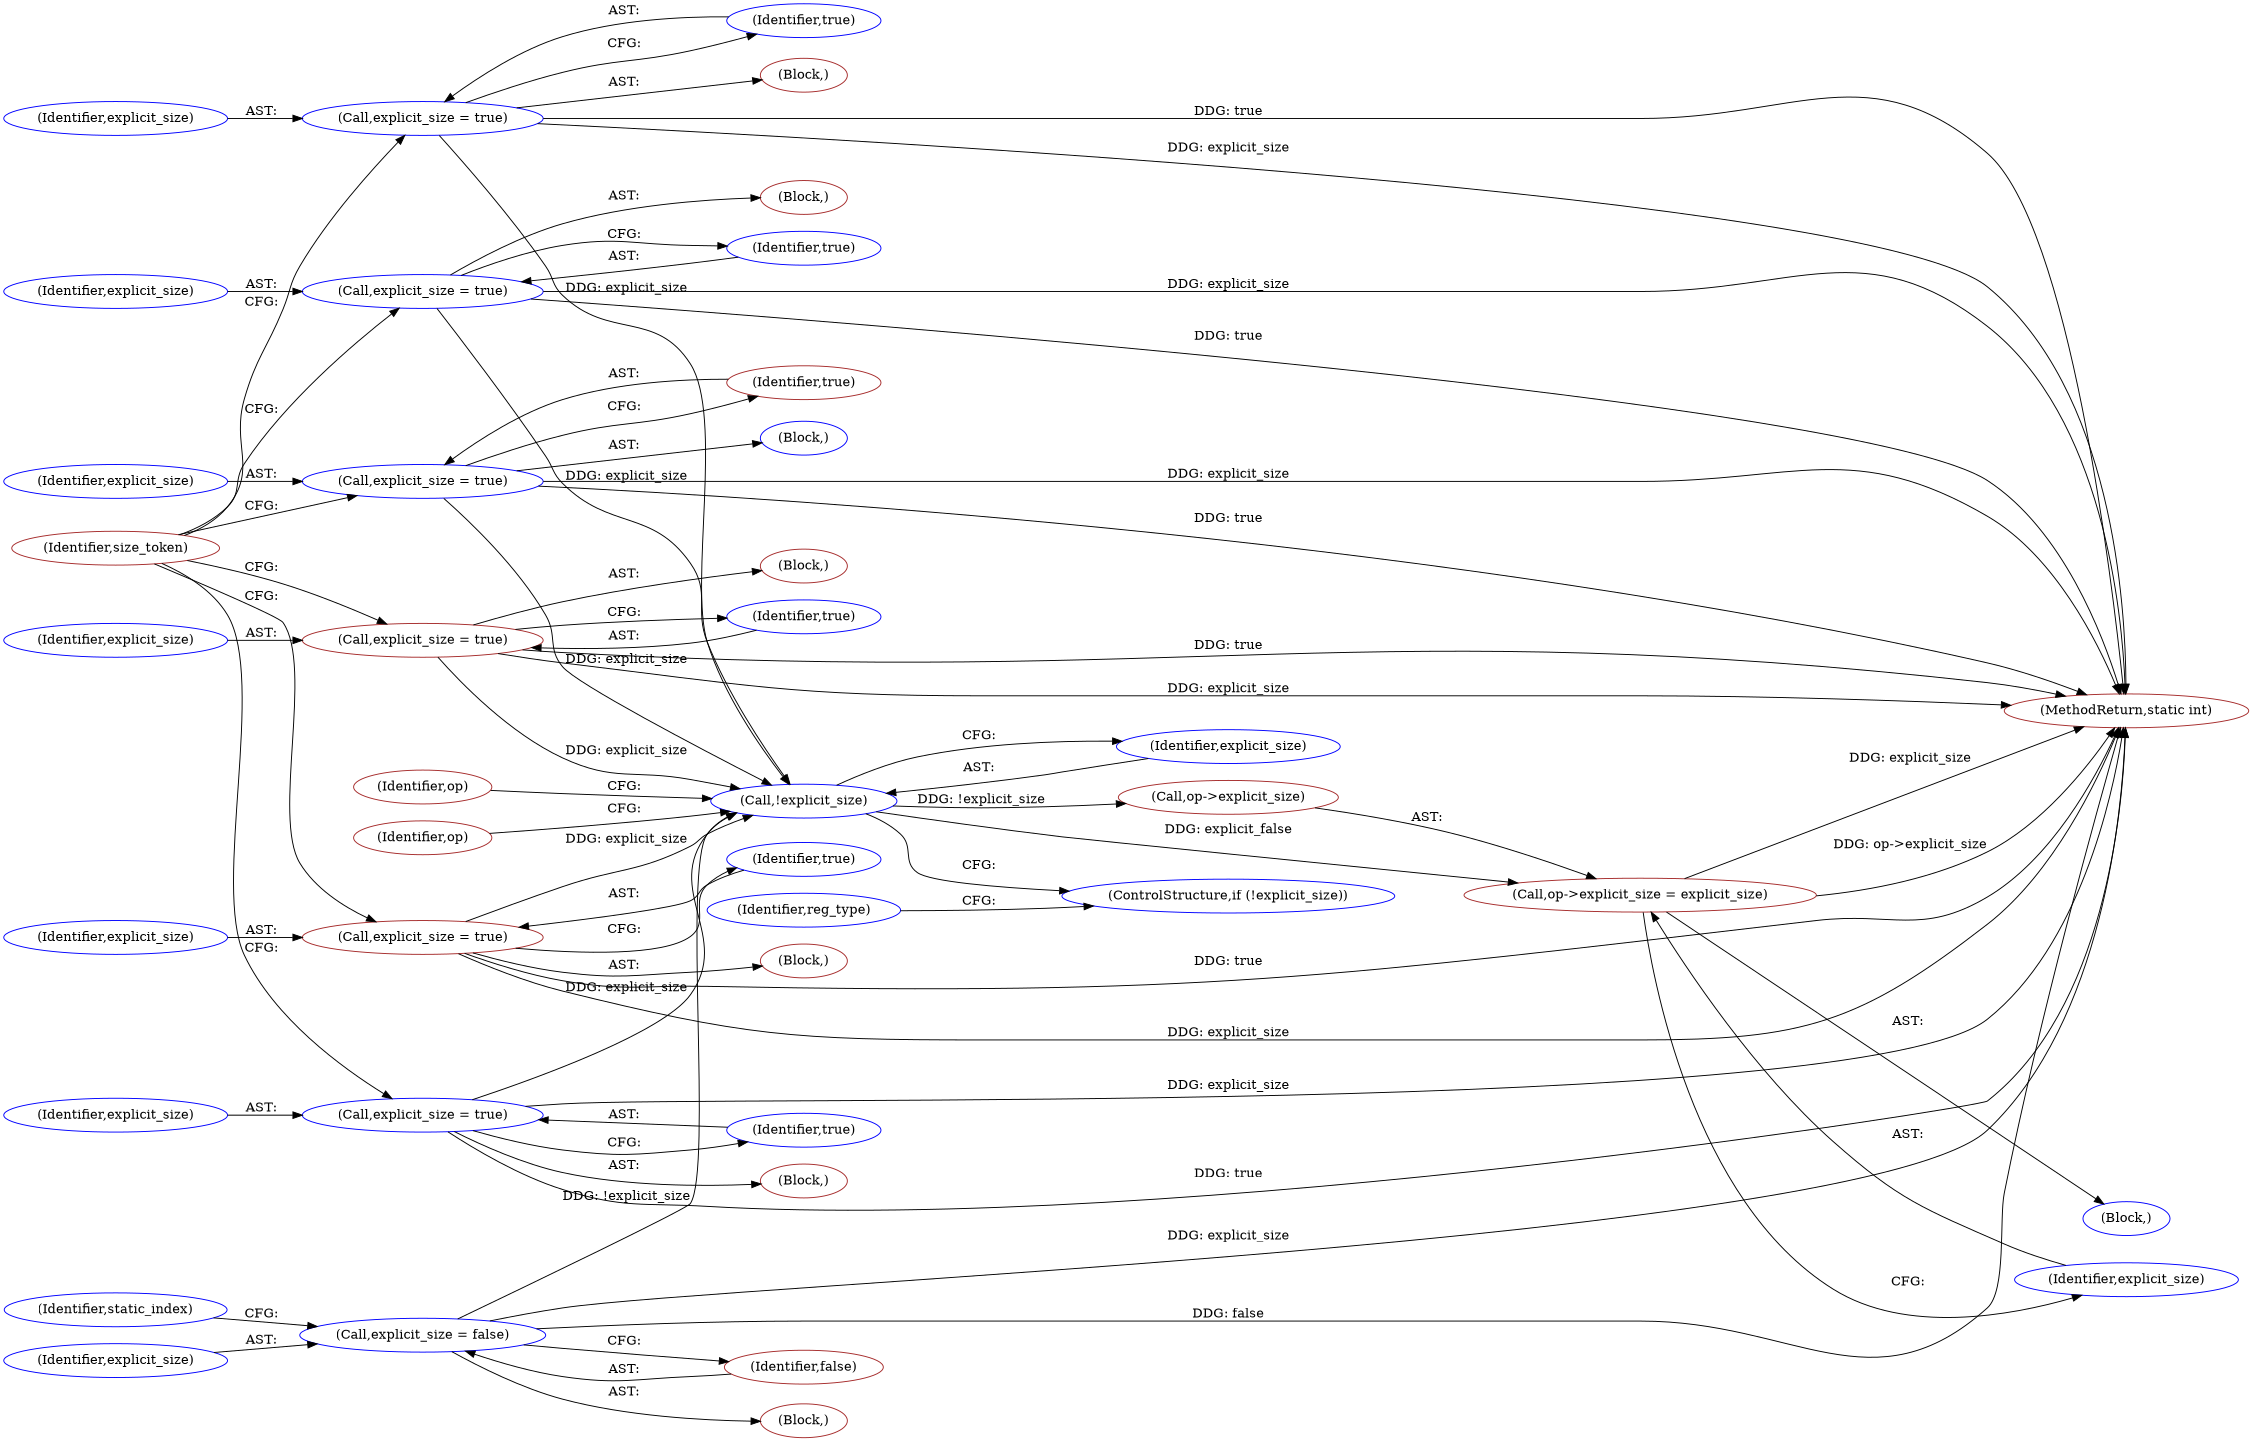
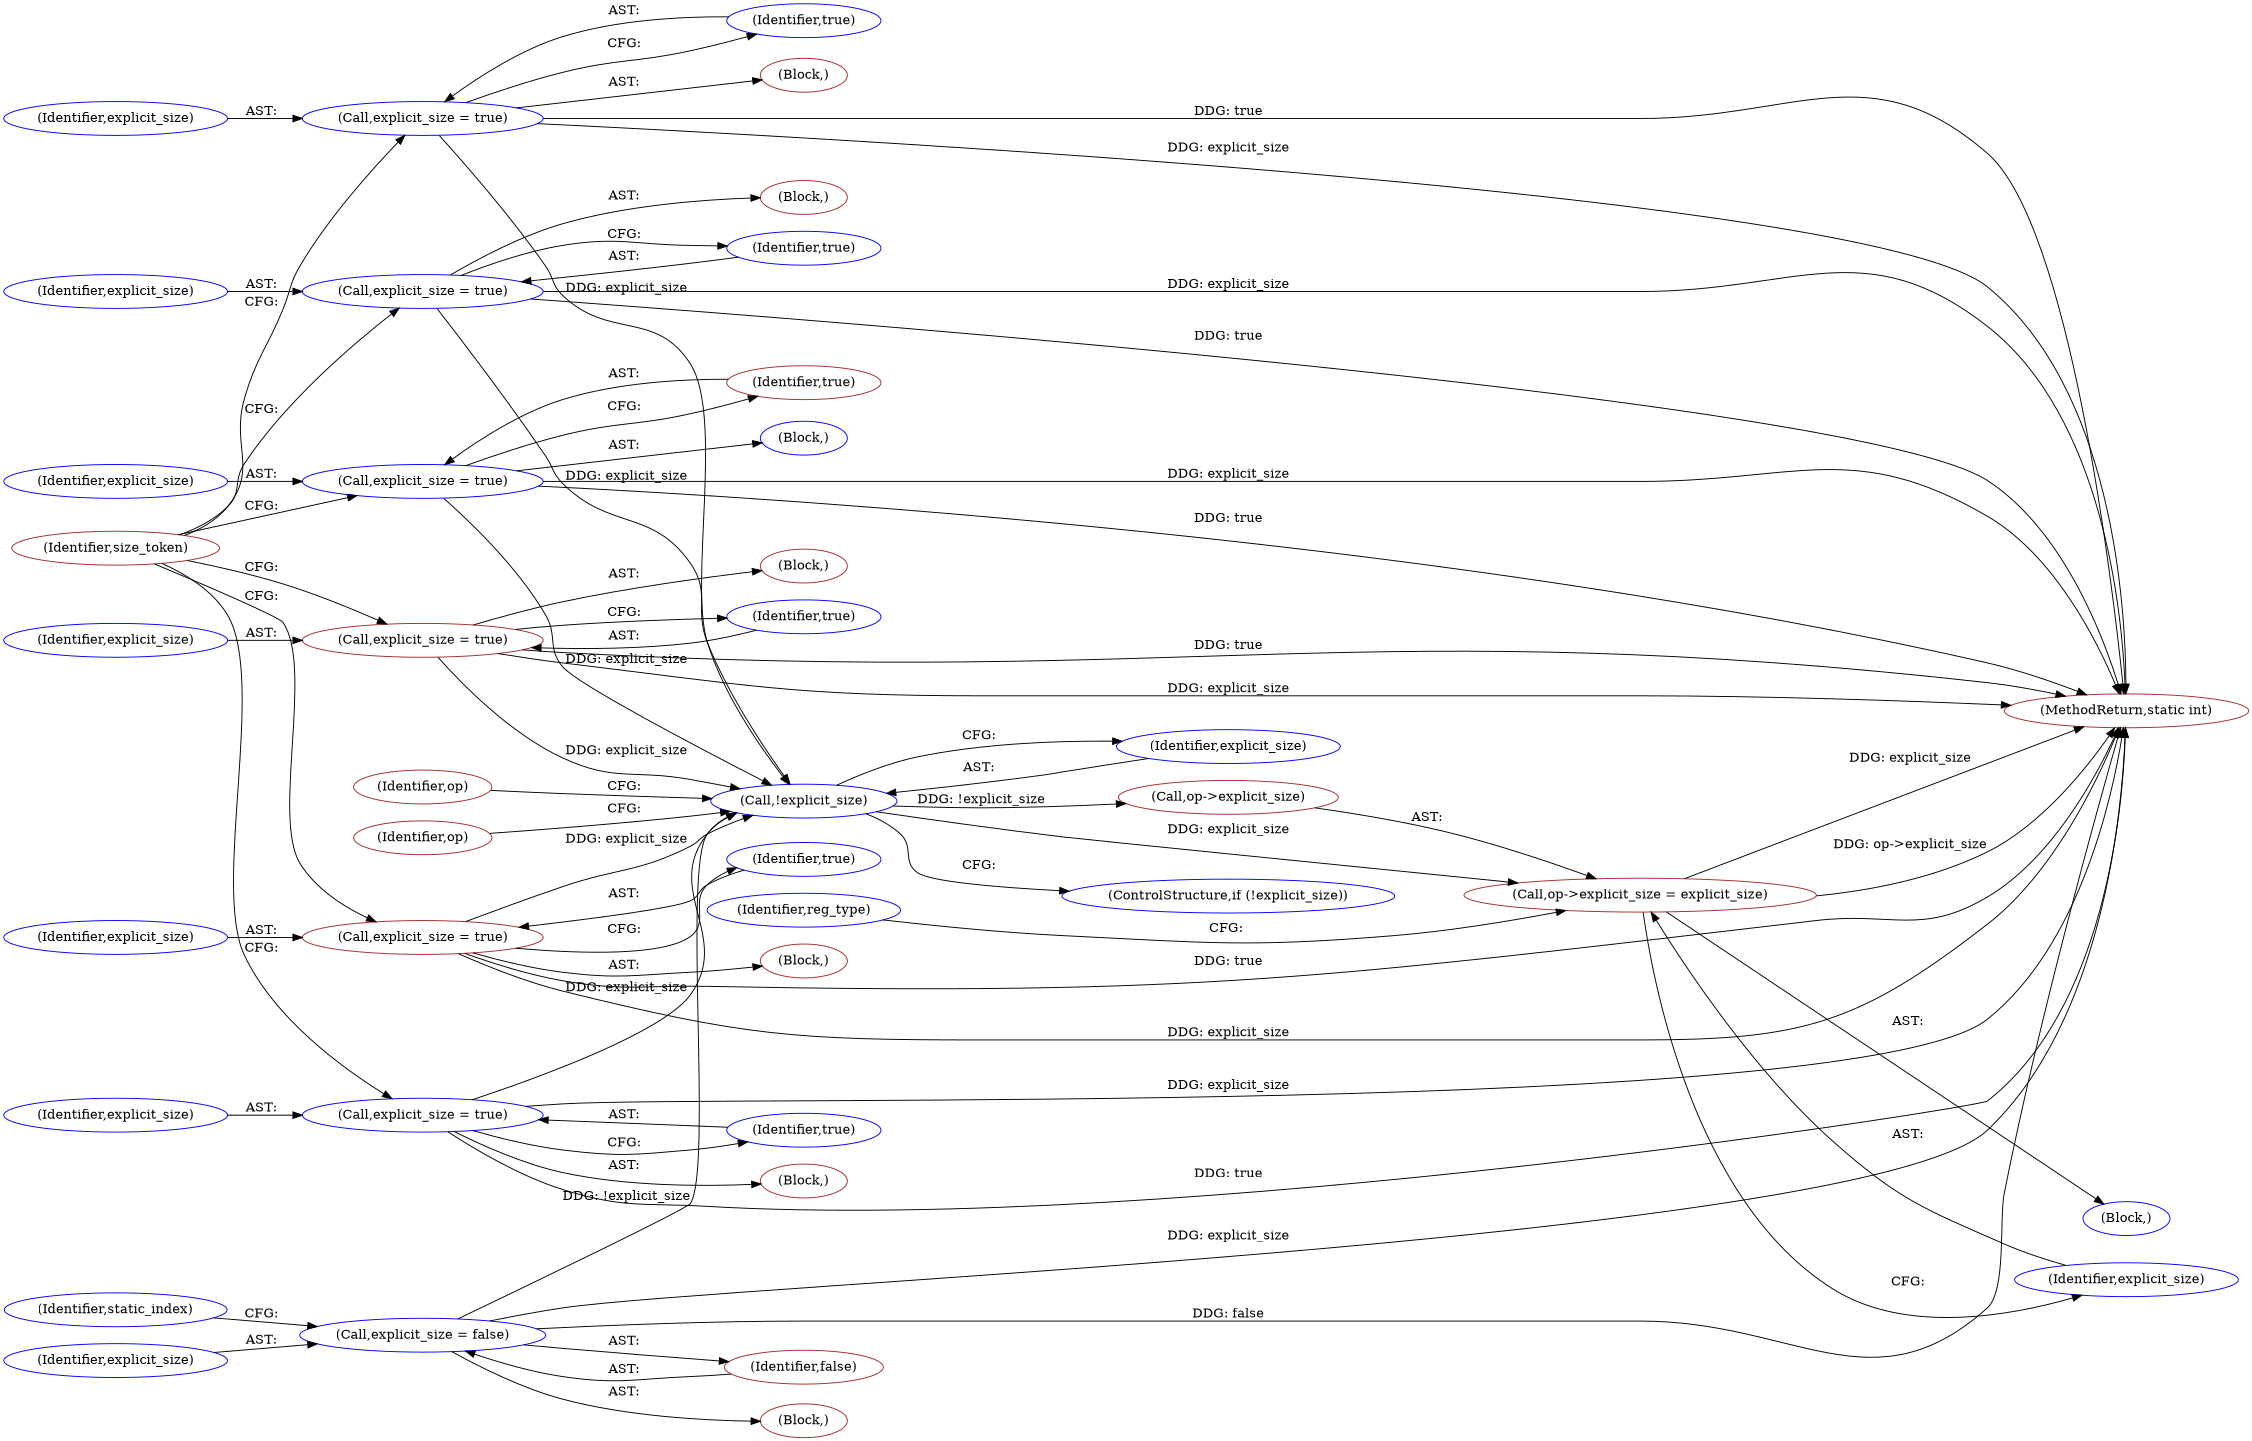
(1228, 830) -> (1228, 830)
(992, 910) -> (1220, 943)
(626, 1341) -> (626, 1341)
